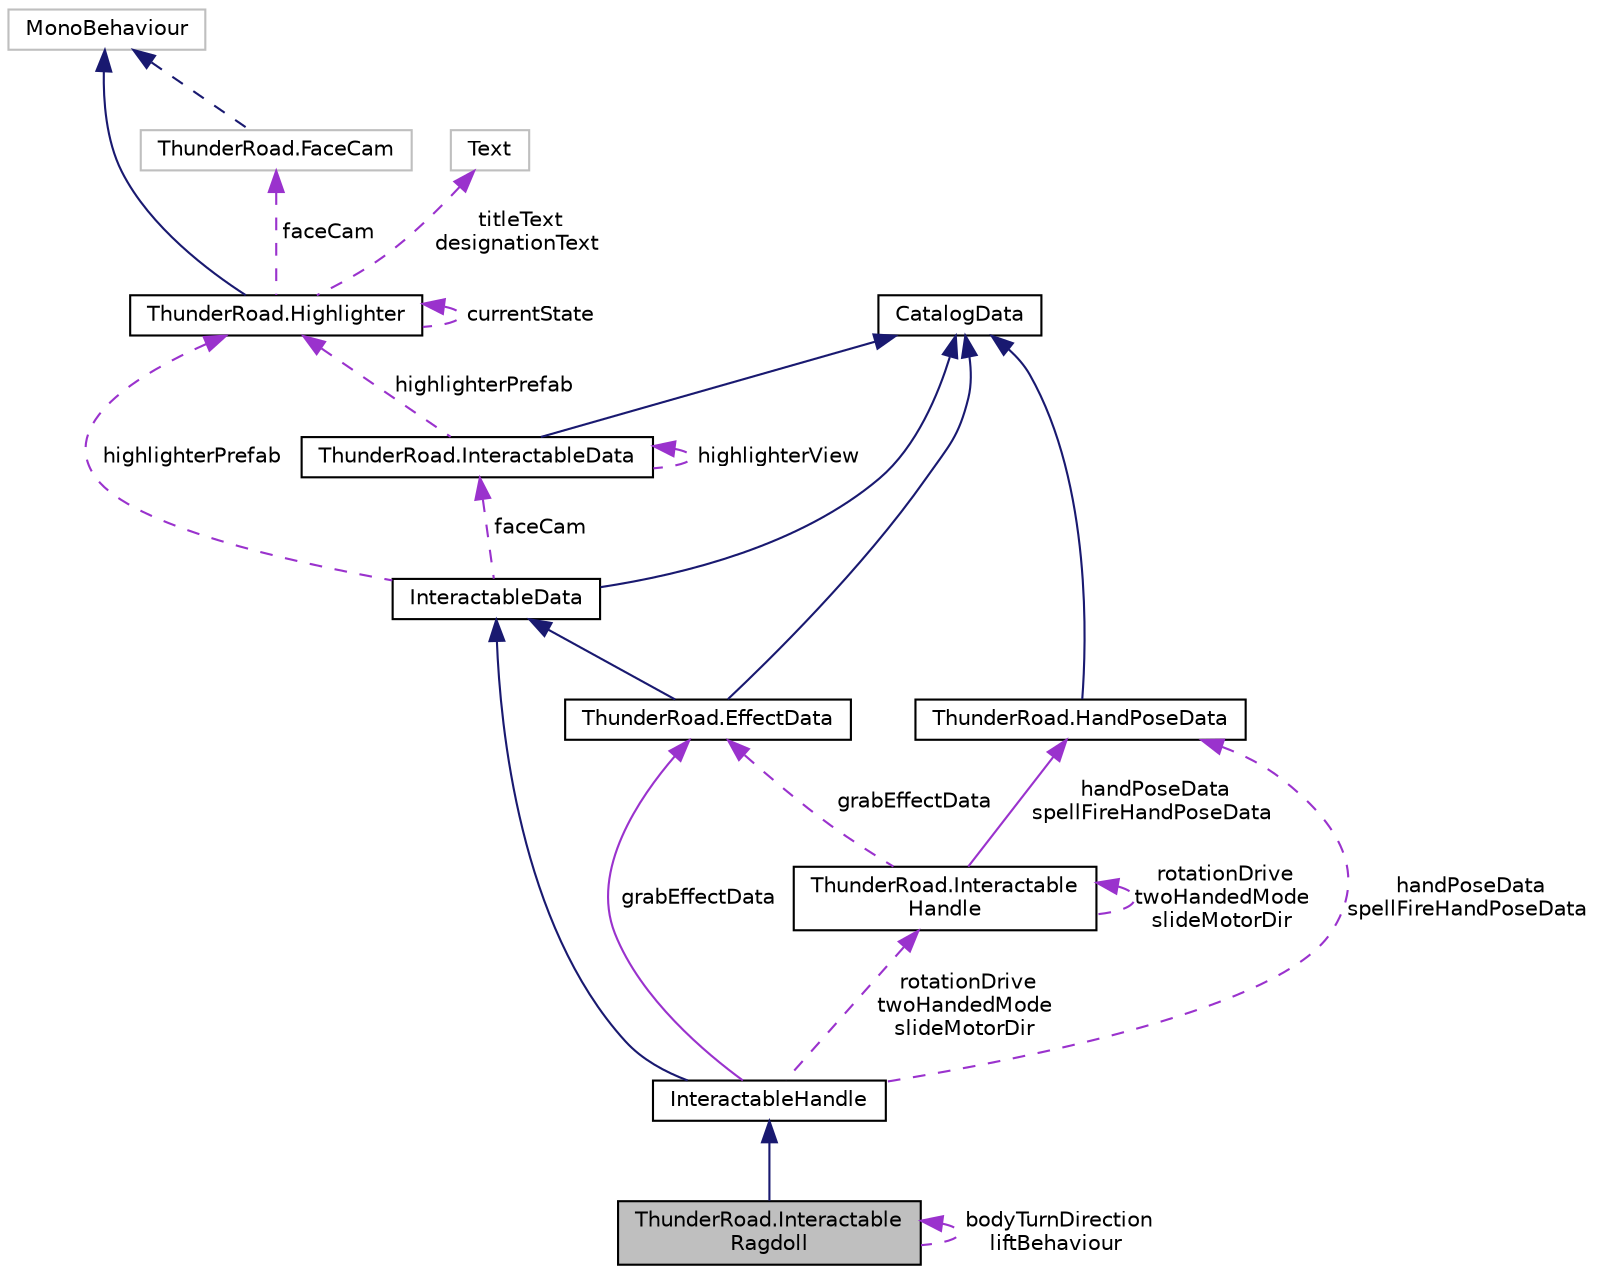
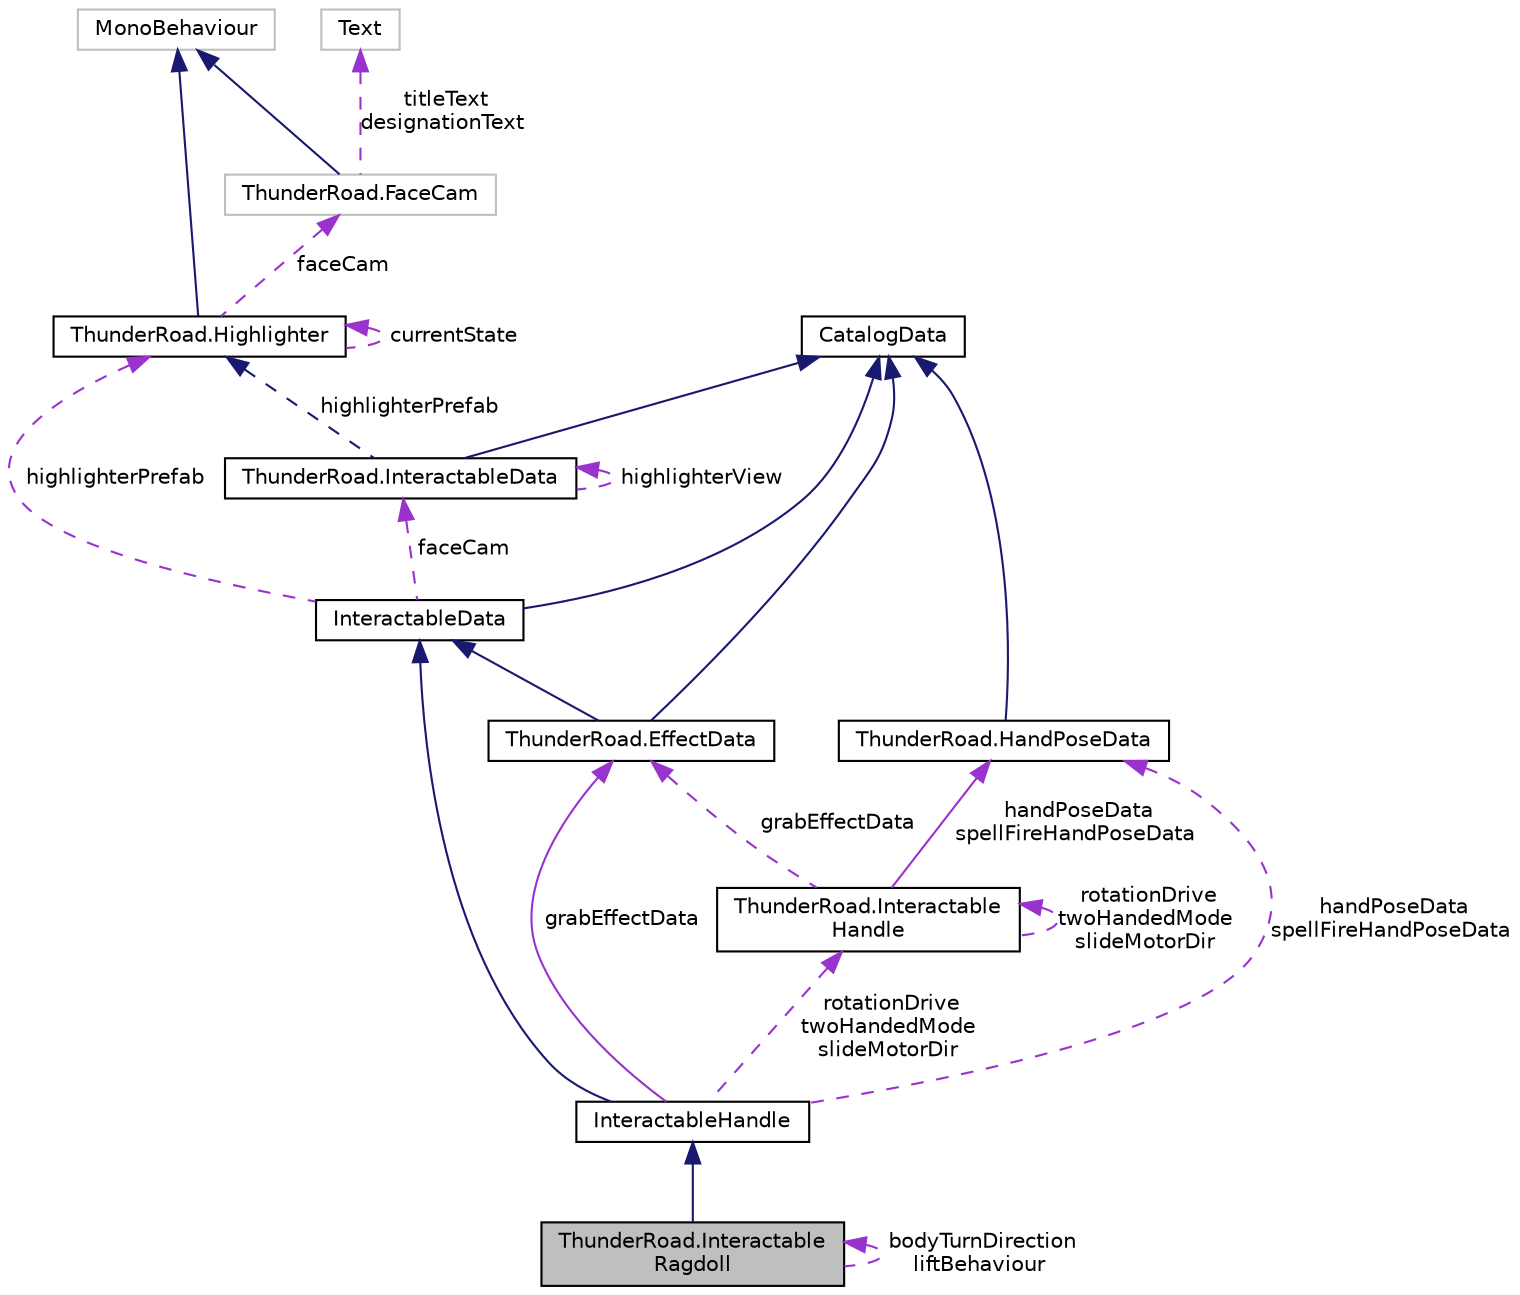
(201, 96) -> (277, 120)
(394, 249) -> (360, 123)
(386, 393) -> (309, 414)
